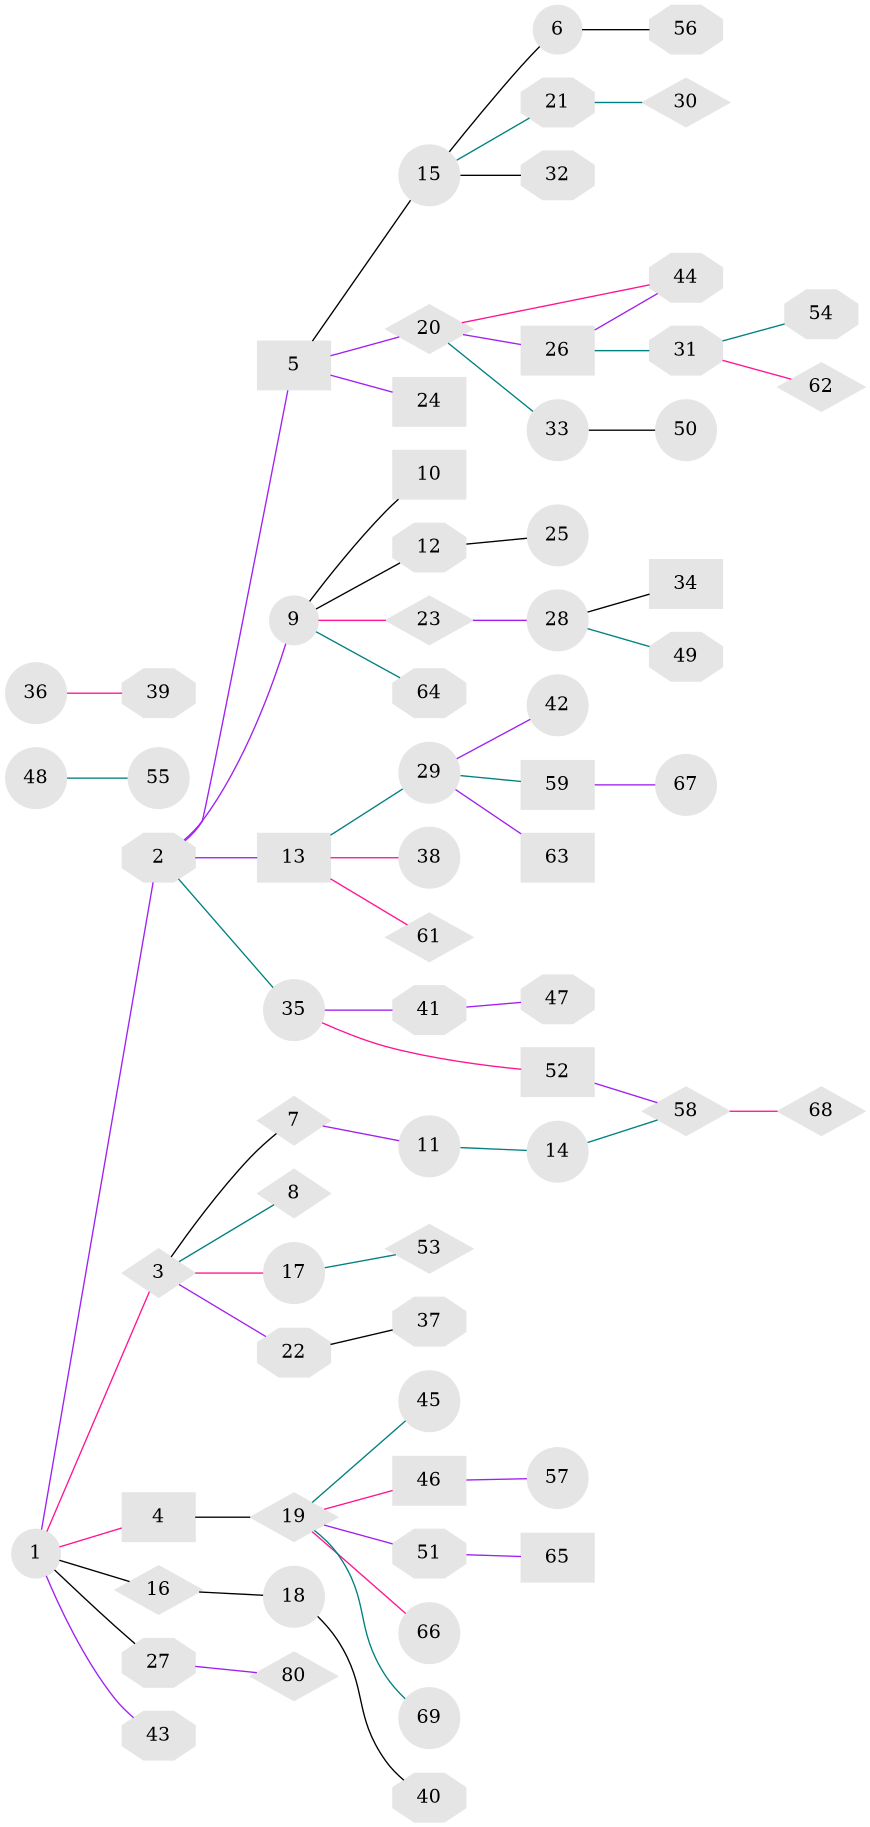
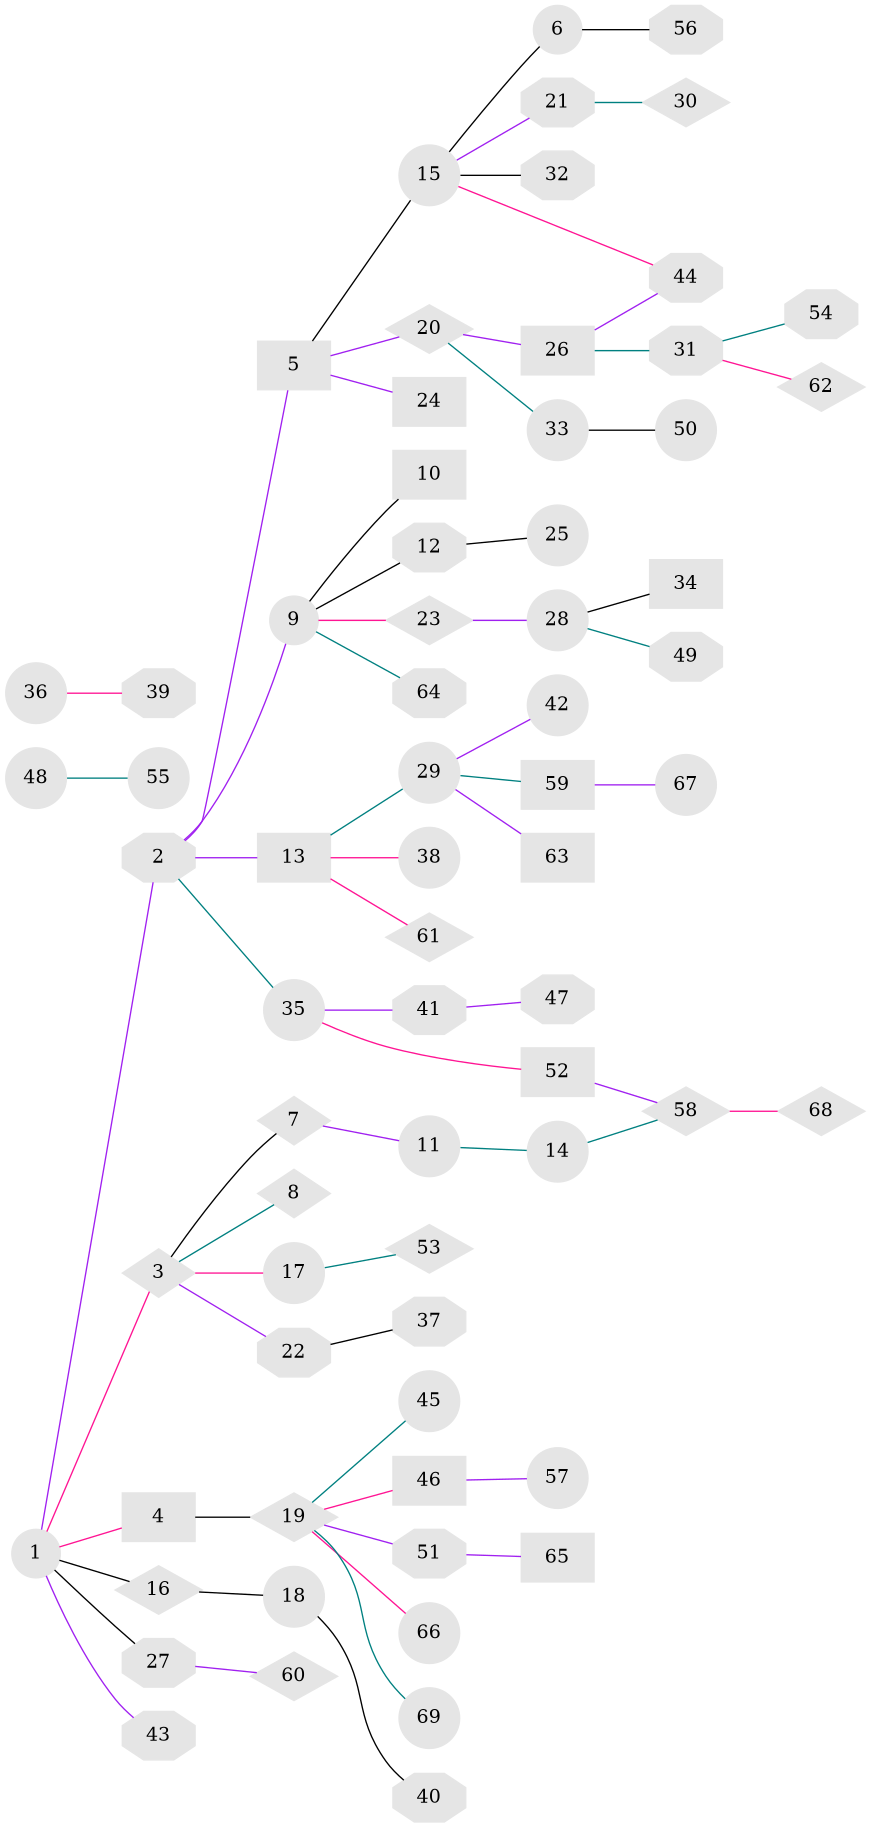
(493, 139) -> (493, 139)
(556, 304) -> (556, 226)
(294, 1676) -> (294, 1676)
